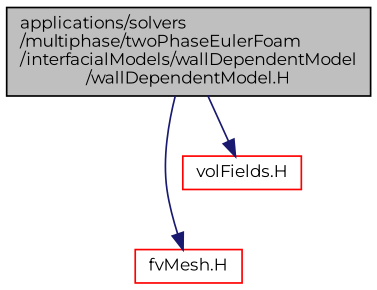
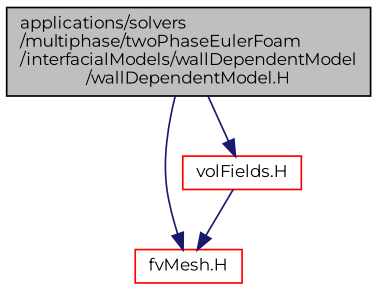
none -> (220, 212)
